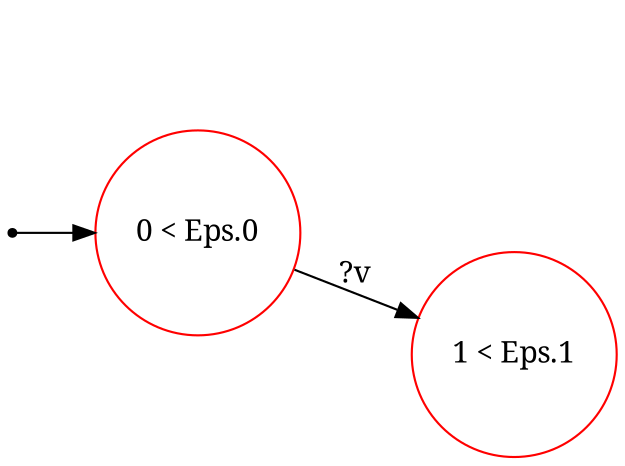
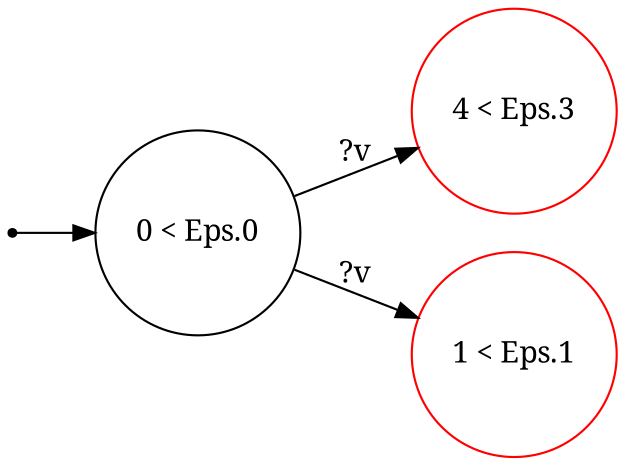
none -> (514, 111)
(198, 233) -> (198, 233)
